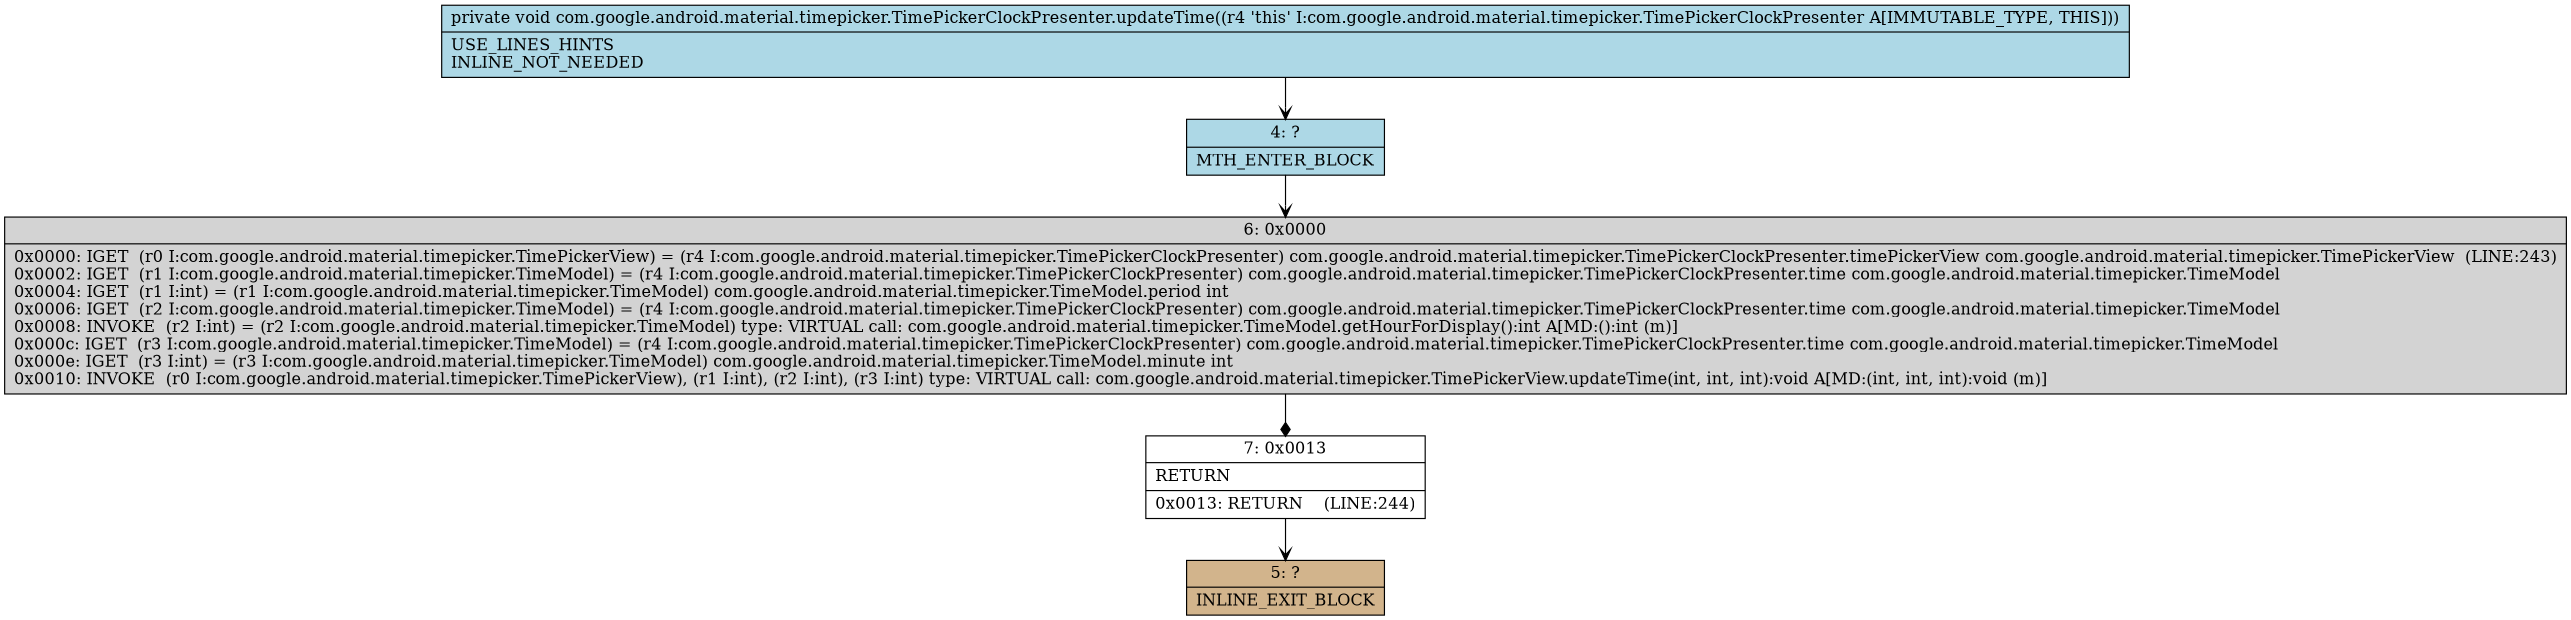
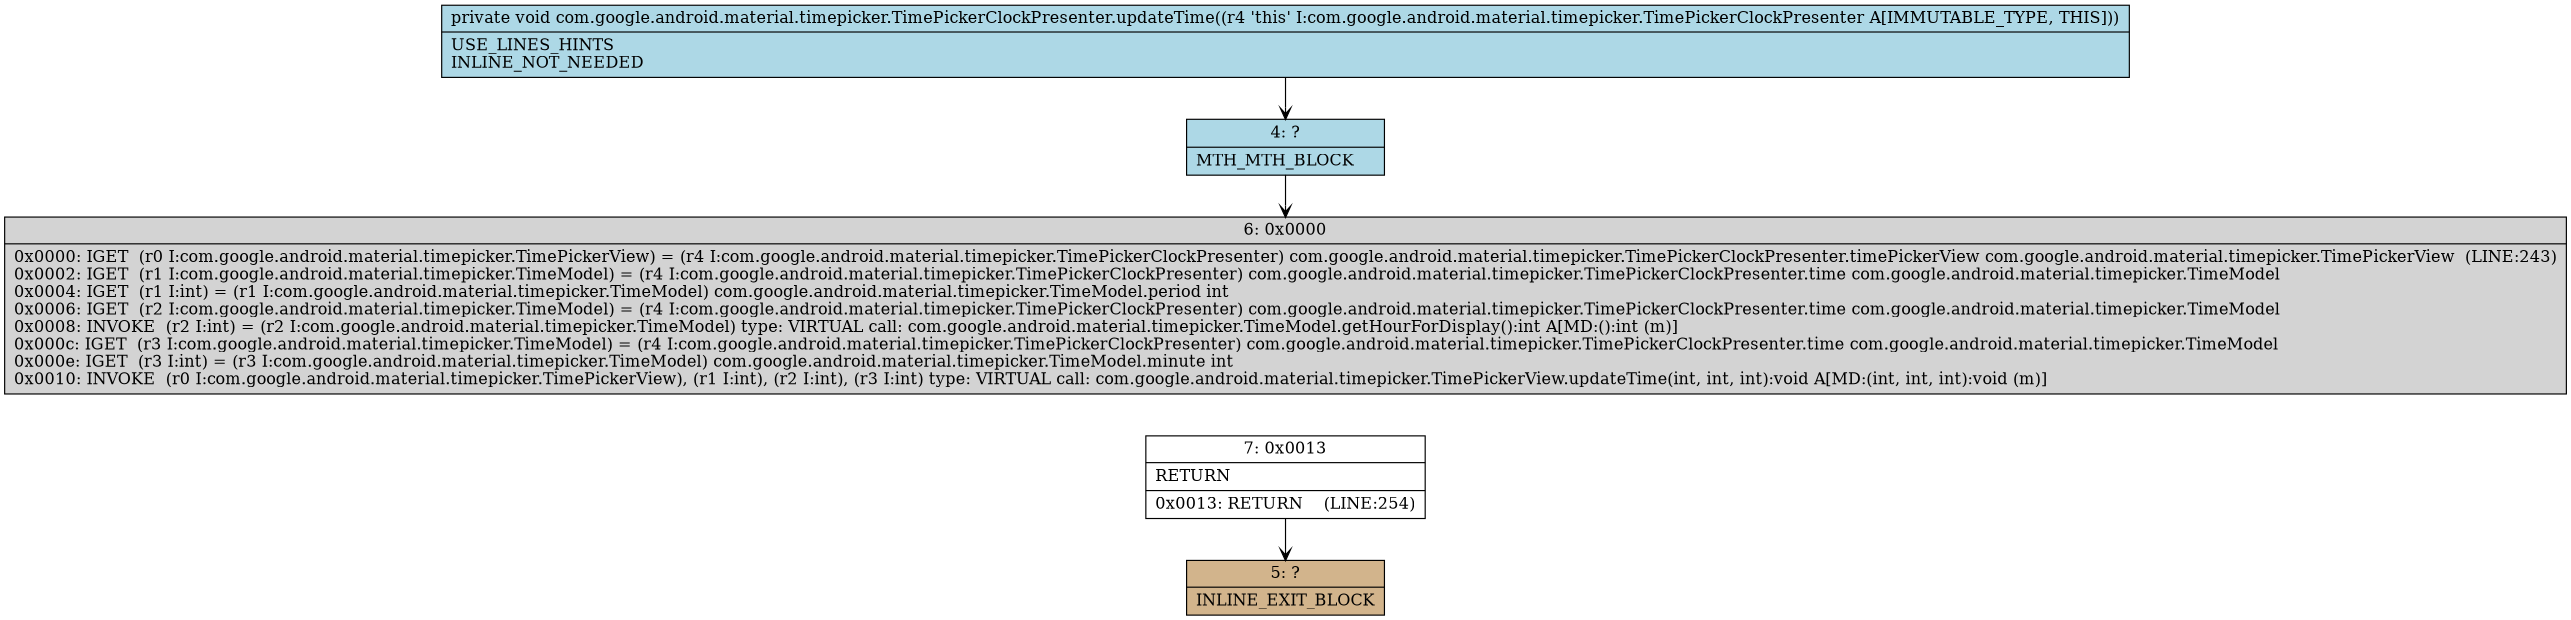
(1286, 161) -> (1275, 161)
(1286, 408) -> none
(1286, 504) -> (1286, 504)
